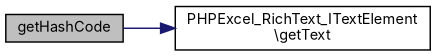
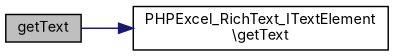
(64, 28) -> (43, 28)
